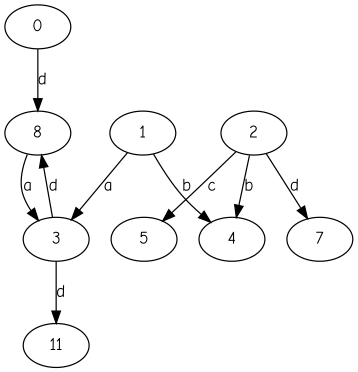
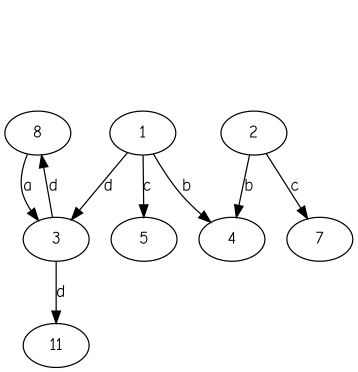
(38, 27) -> none
(204, 183) -> (143, 180)
(109, 186) -> (109, 186)
(295, 186) -> (295, 186)
